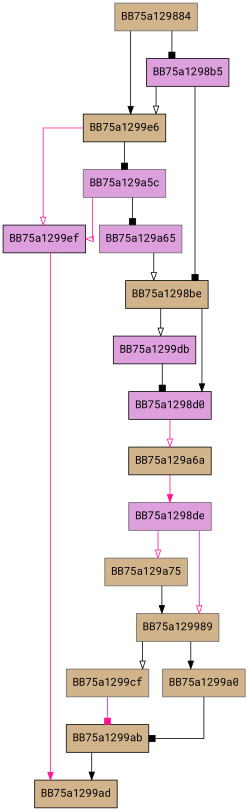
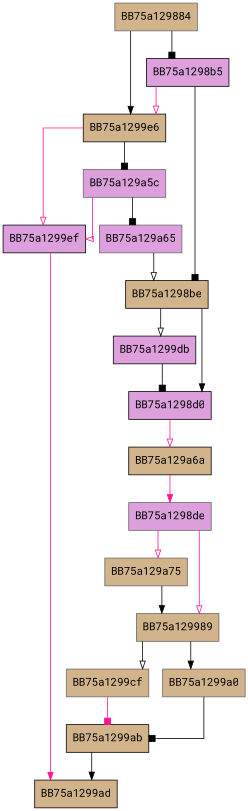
(156, 96) -> (156, 96)
